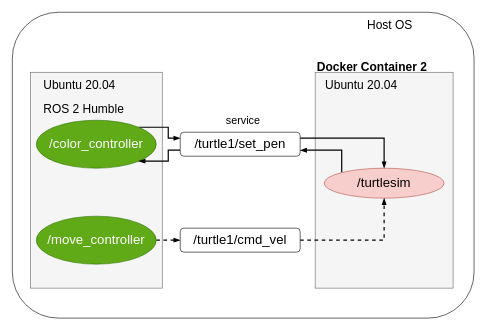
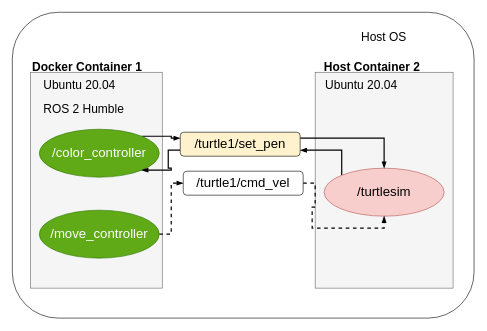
(408, 24) -> (402, 36)
none -> (87, 66)
(372, 66) -> (372, 66)
(243, 120) -> none
(96, 144) -> (99, 153)
(240, 144) -> (240, 144)
(384, 183) -> (384, 192)
(96, 240) -> (99, 234)
(240, 240) -> (243, 183)
